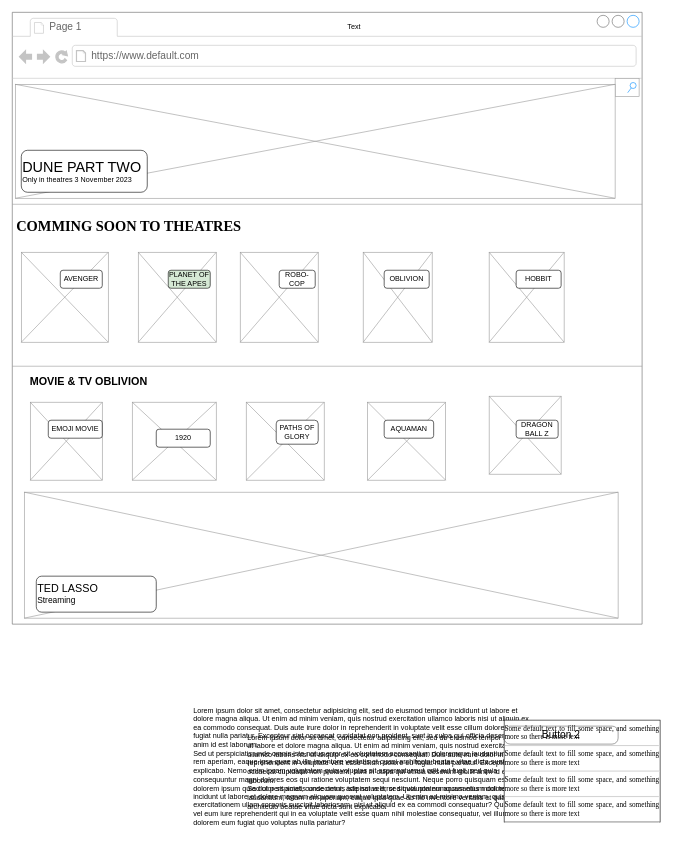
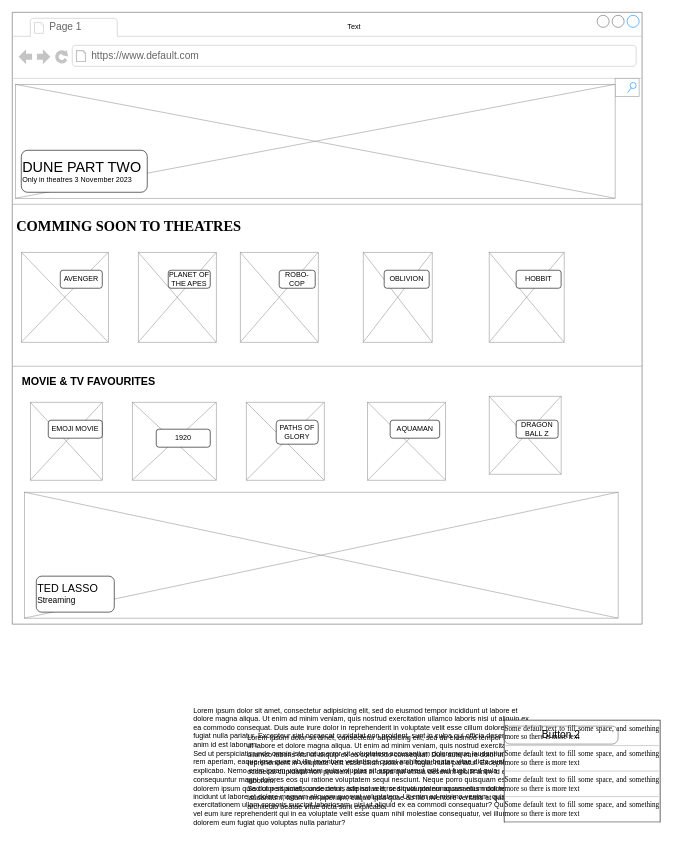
(189, 279) -> (189, 279)
(89, 381) -> (89, 381)
(409, 429) -> (415, 429)
(96, 594) -> (75, 594)
